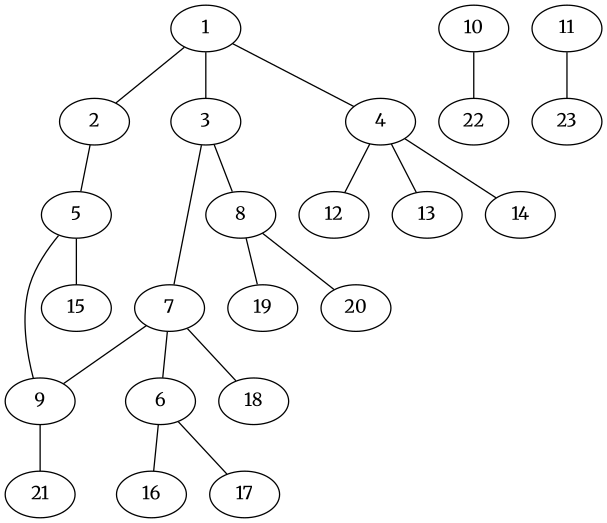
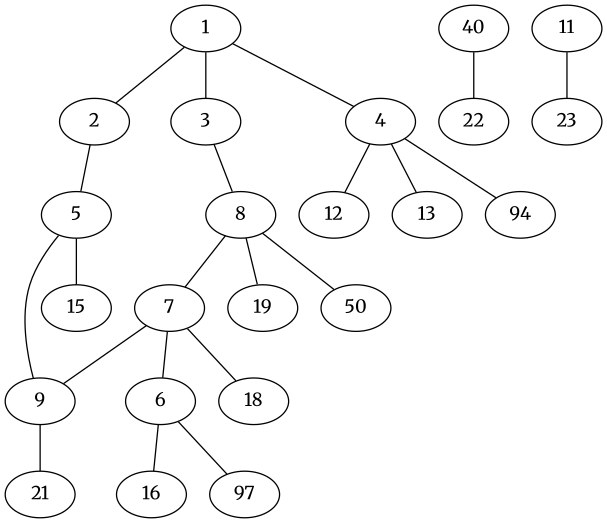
(474, 28) -> (474, 28)
(188, 215) -> (205, 261)
(520, 215) -> (520, 215)
(356, 308) -> (356, 308)
(245, 494) -> (245, 494)
